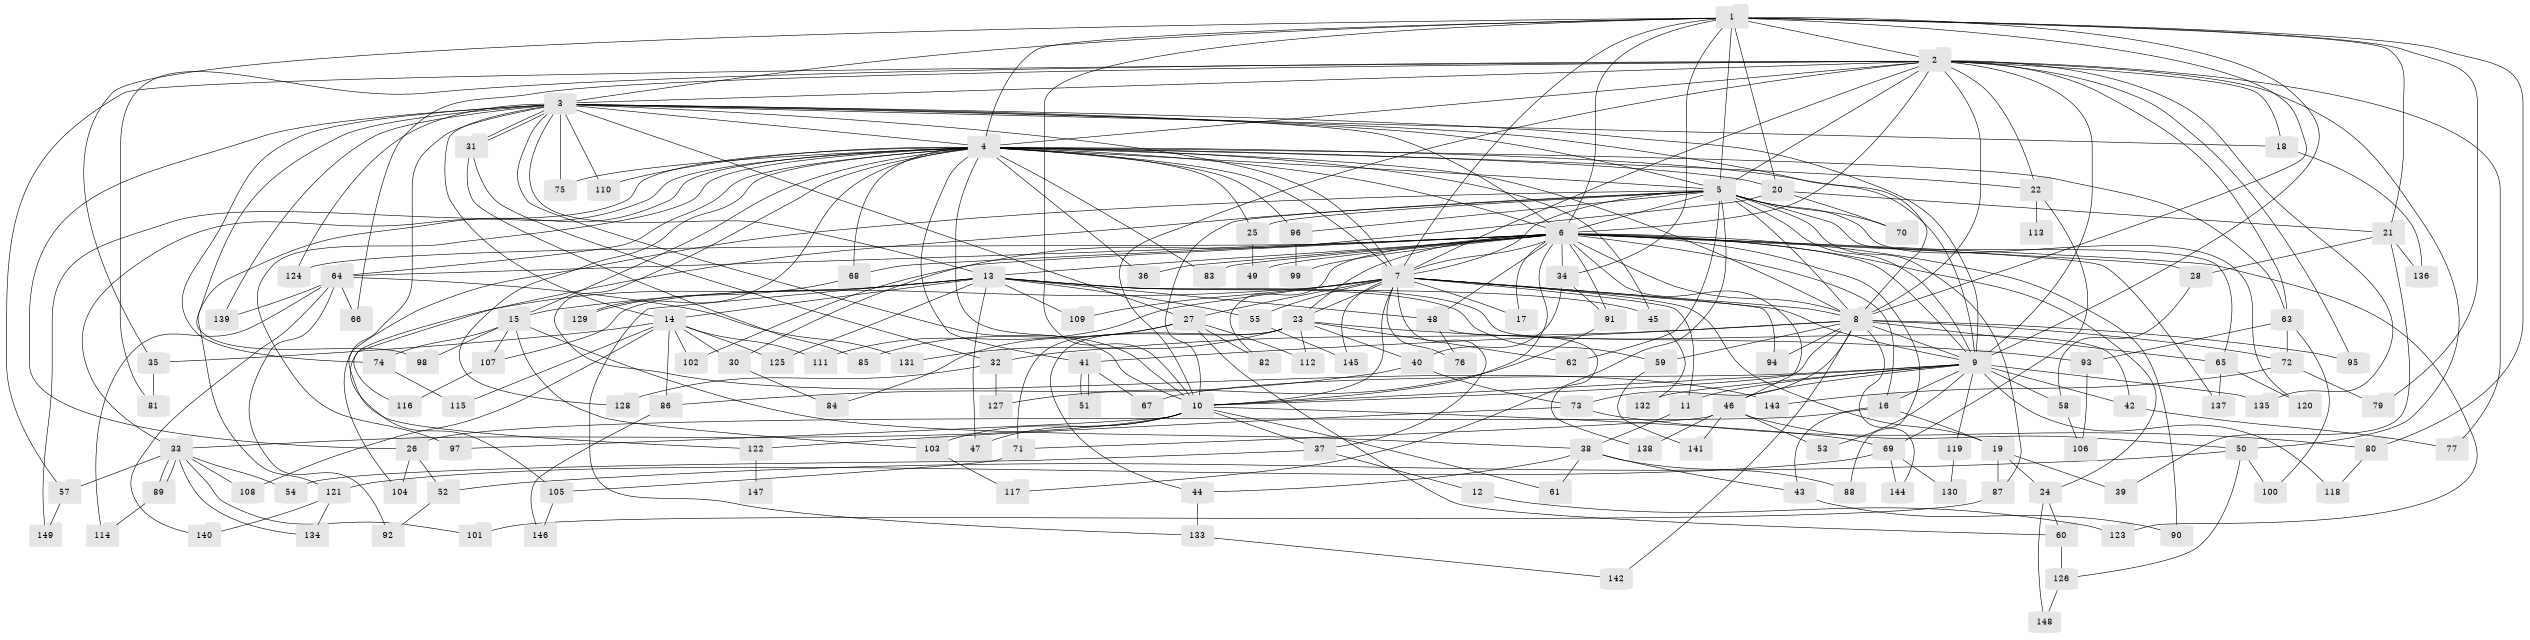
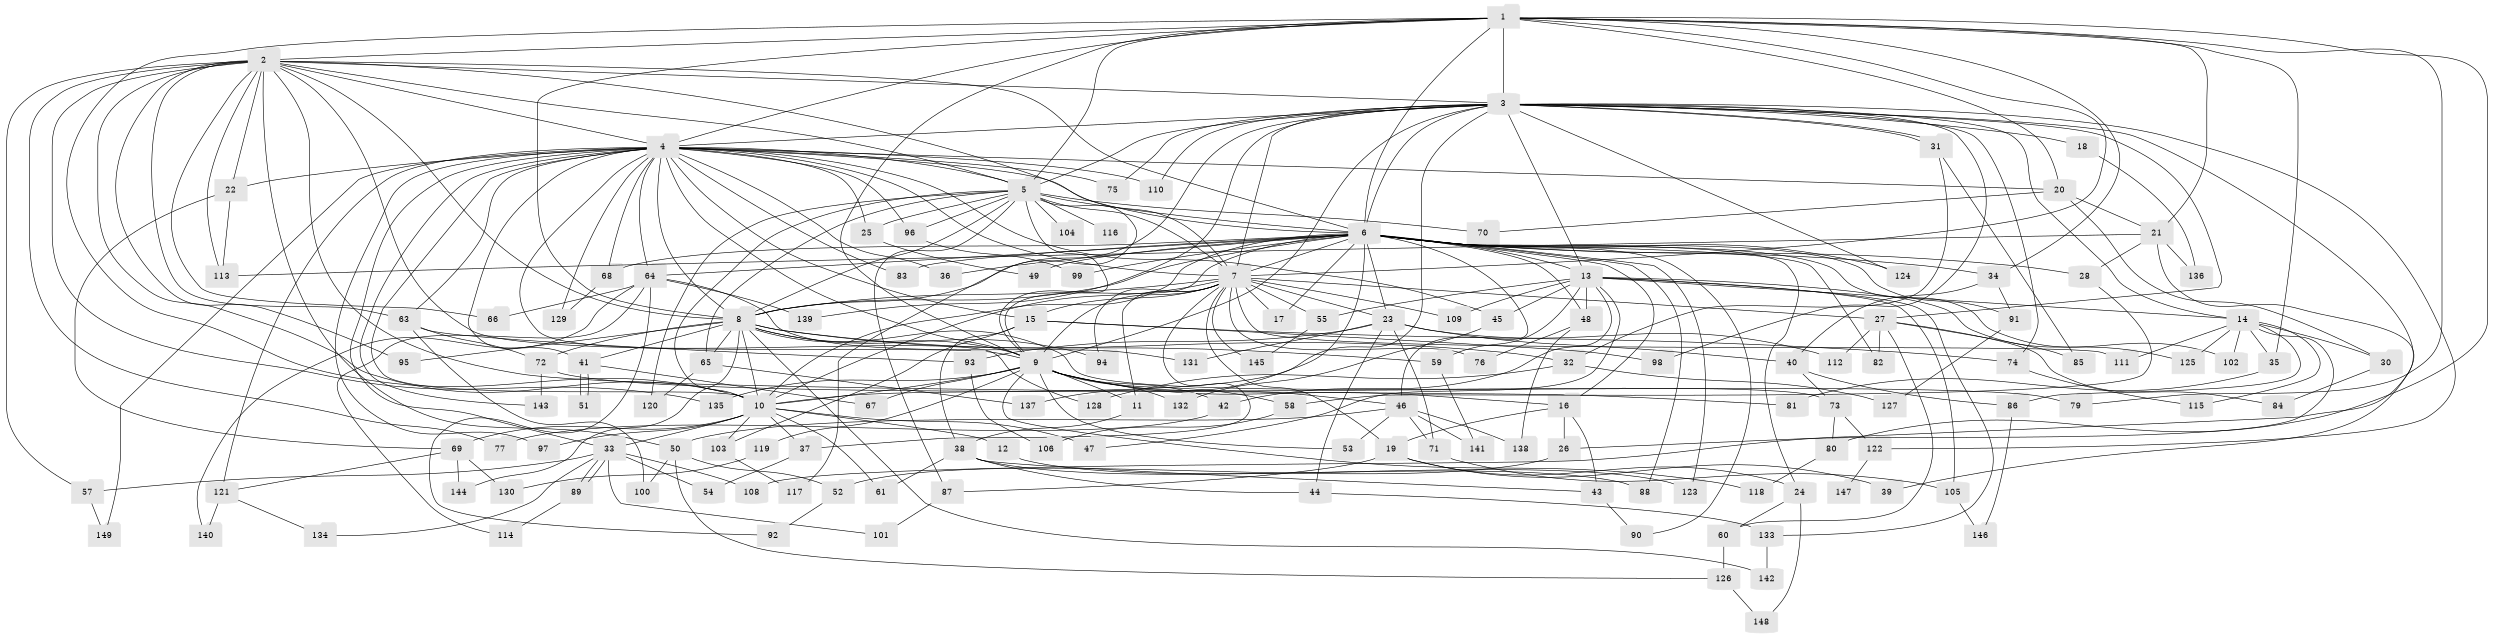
(2130, 73) -> (213, 164)
none -> (1285, 250)
(488, 363) -> none
(1572, 363) -> none
(1368, 463) -> (898, 425)
(407, 469) -> none
